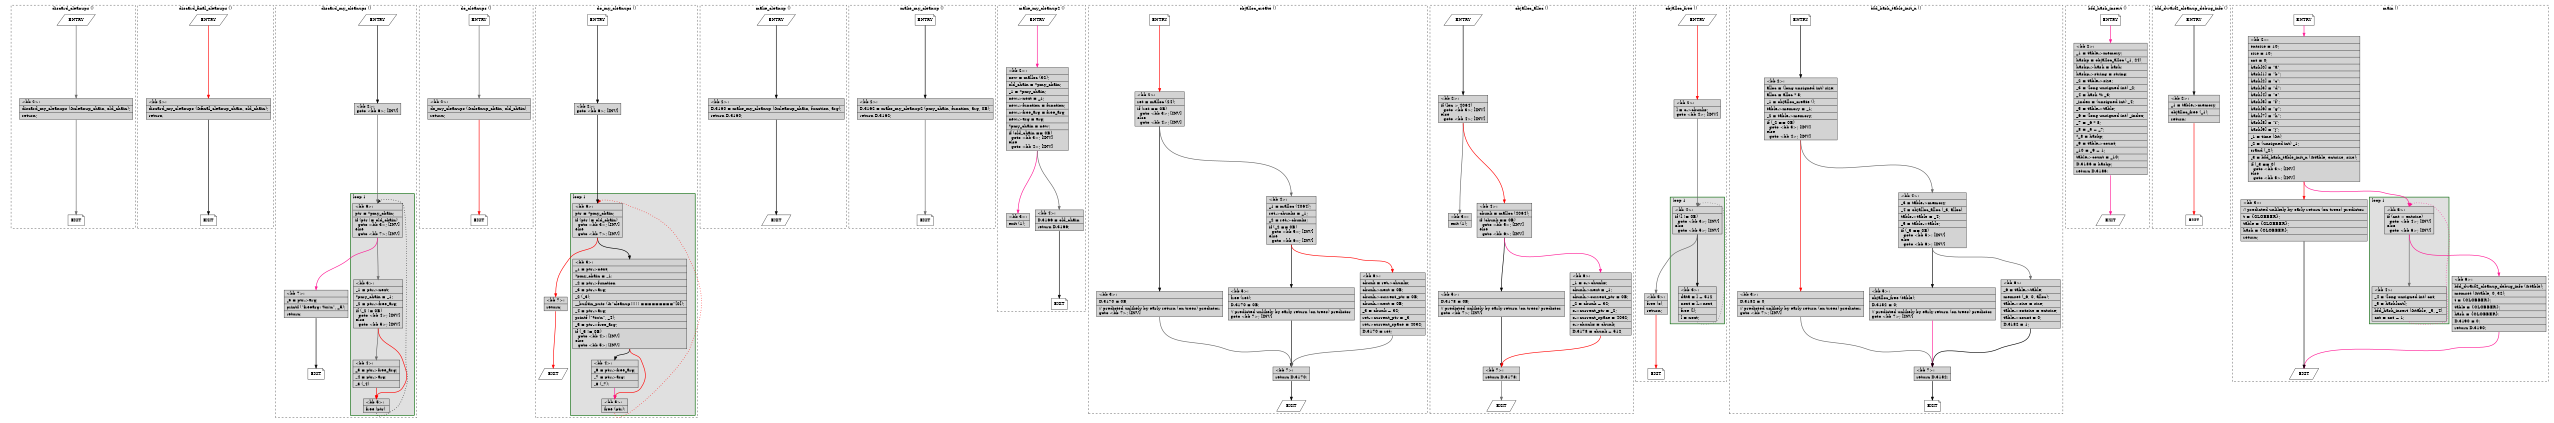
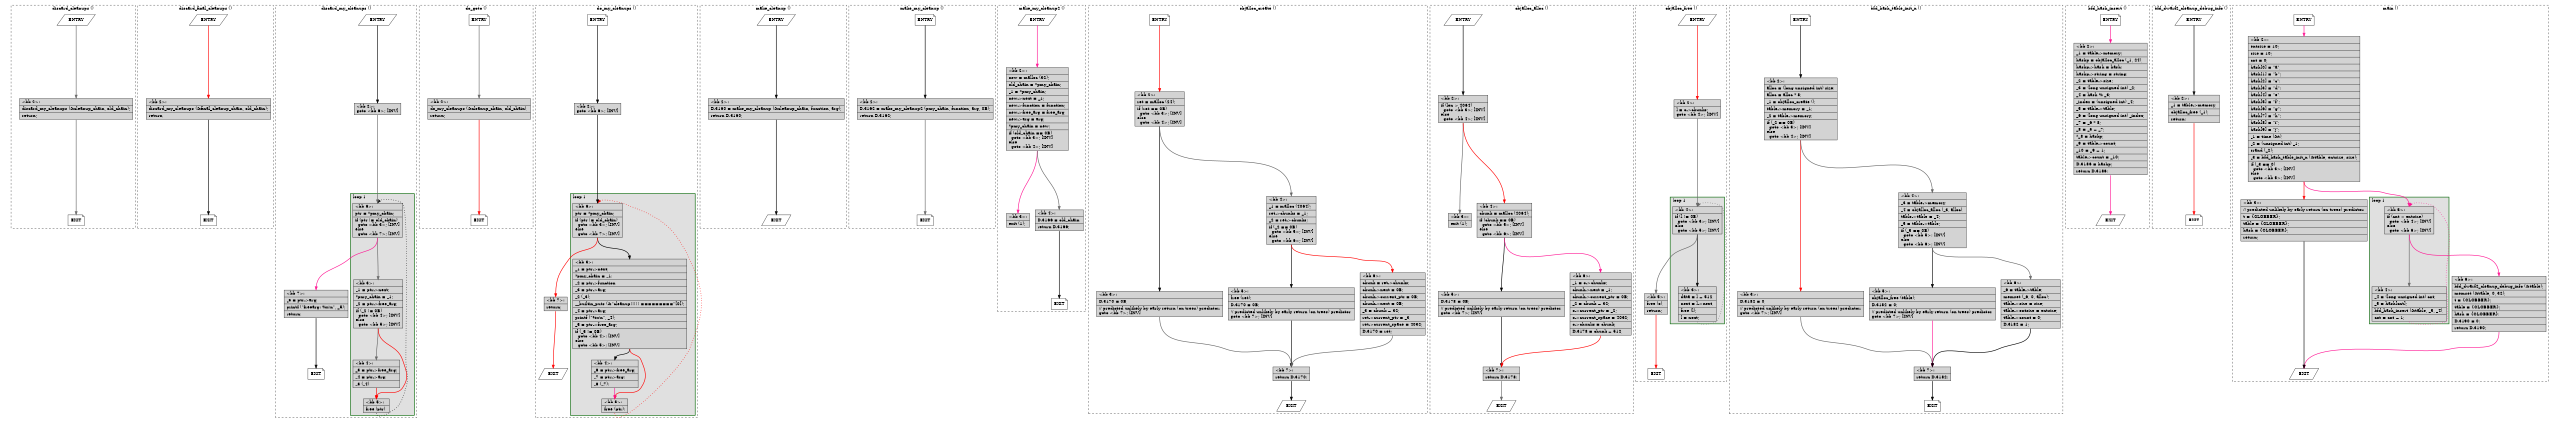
(476, 9) -> (476, 9)
